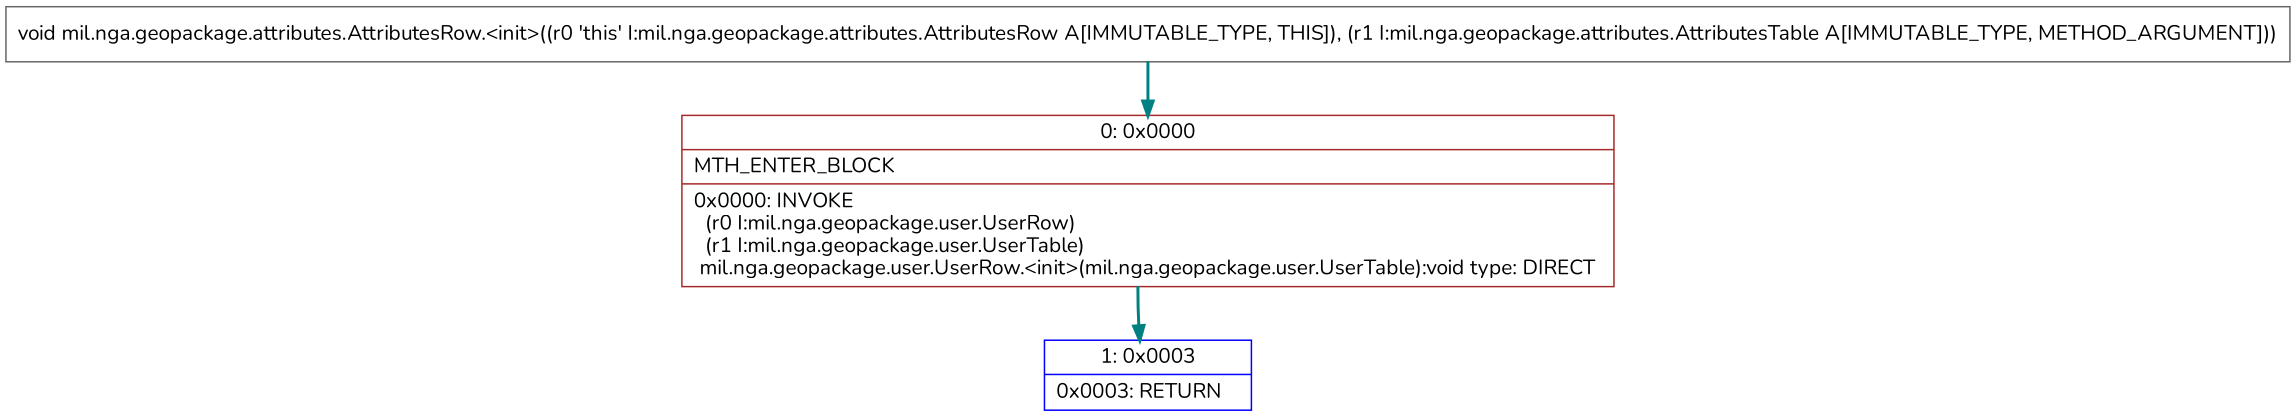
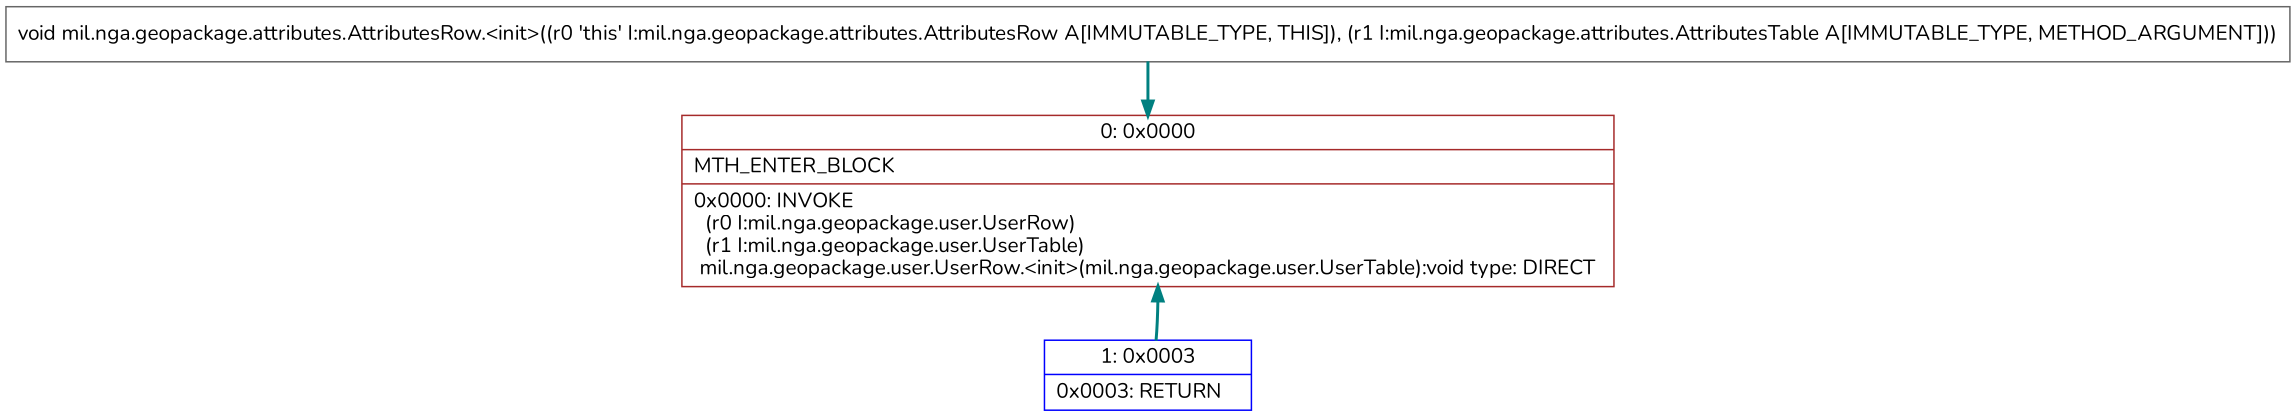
(1138, 306) -> (1157, 321)
